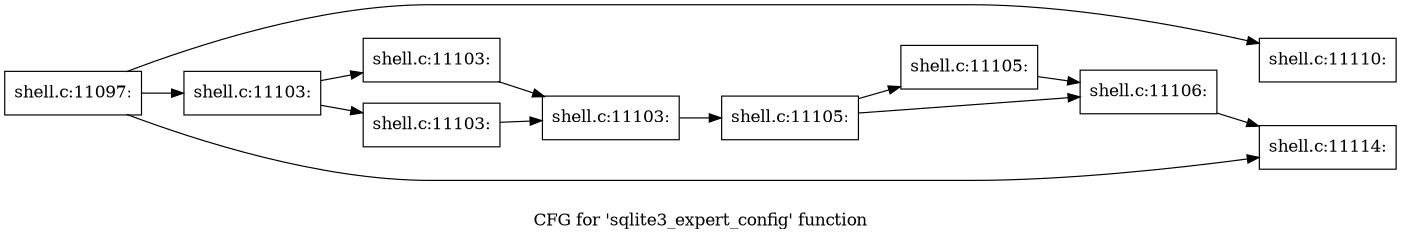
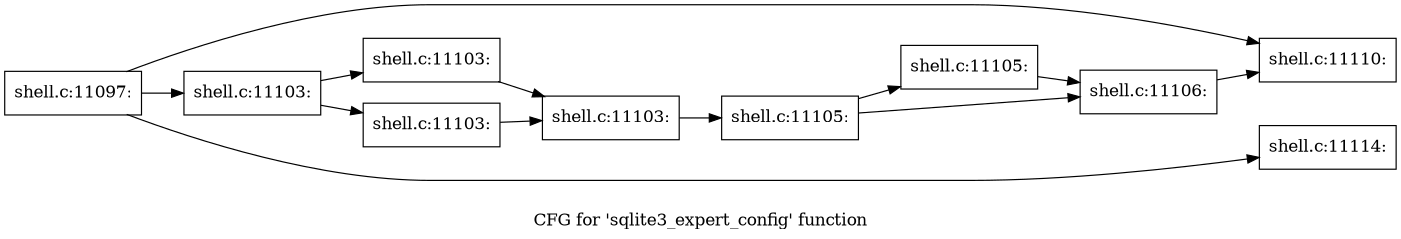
(1232, 118) -> (1232, 77)
